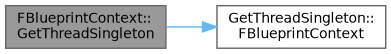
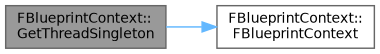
(301, 27) -> (296, 27)
